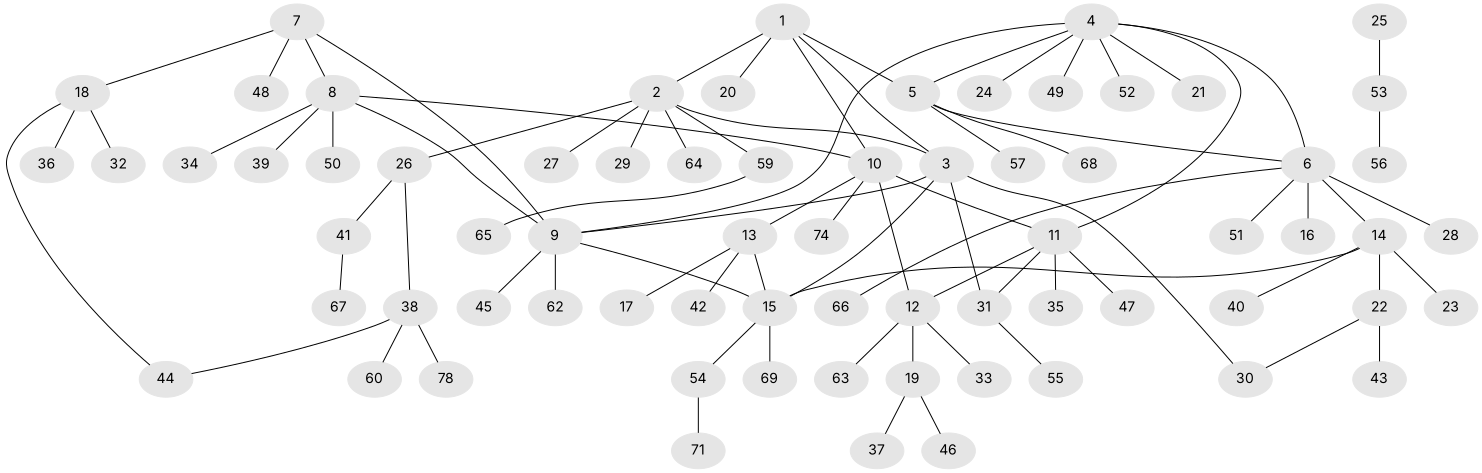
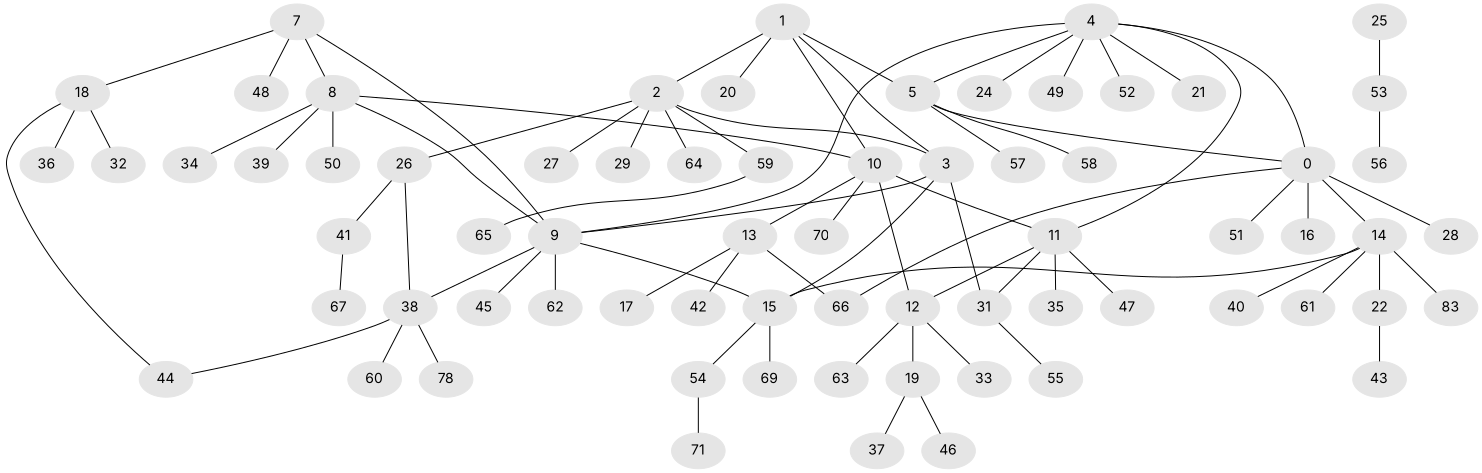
(1090, 165) -> (1090, 165)
(1308, 165) -> (1308, 165)
(821, 236) -> (821, 236)
none -> (483, 272)
(760, 272) -> (796, 272)
none -> (1308, 308)
(1451, 308) -> (1451, 308)
(1245, 379) -> none
